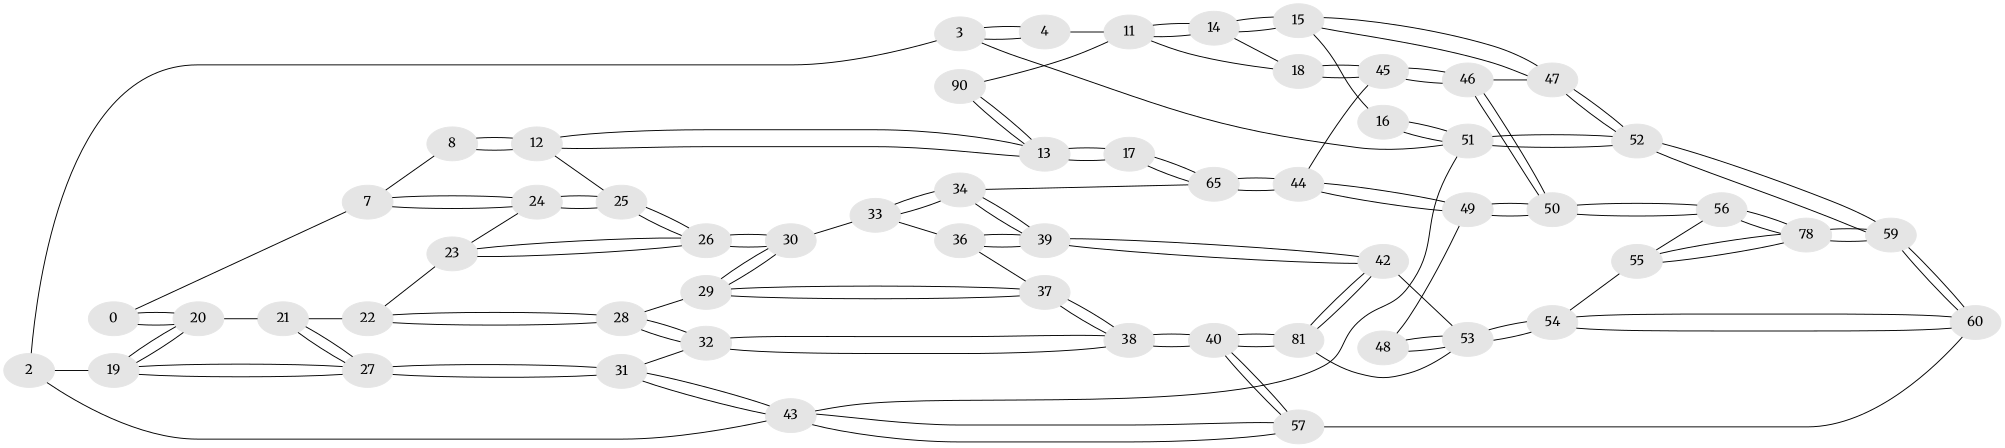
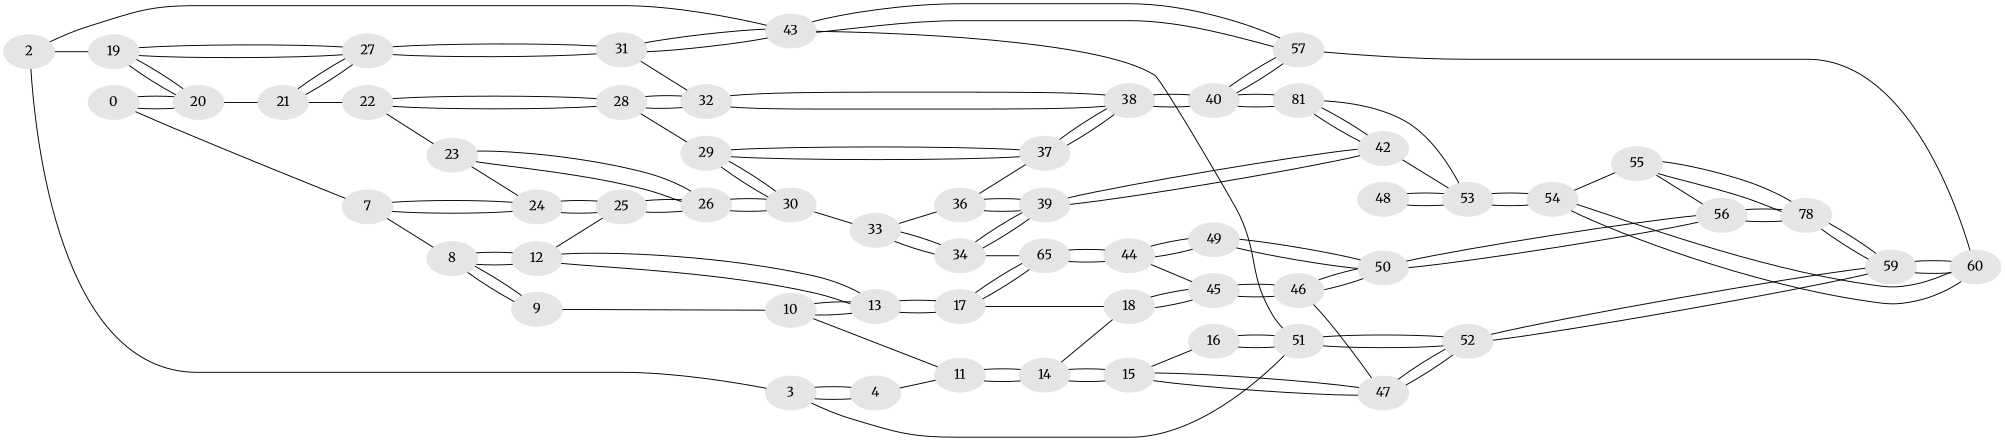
(1211, 59) -> (1045, 307)
(960, 87) -> (791, 310)
(1431, 281) -> none
none -> (537, 309)
